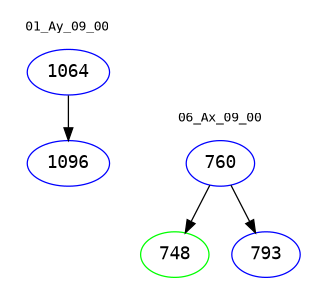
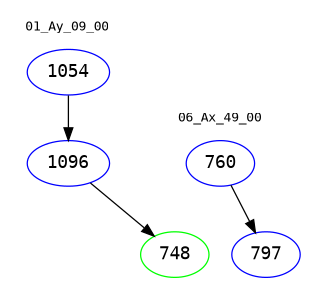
(68, 72) -> (68, 72)
(220, 118) -> (220, 118)
(201, 203) -> (117, 205)
(266, 255) -> (266, 255)
